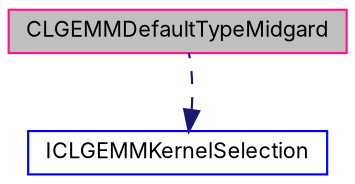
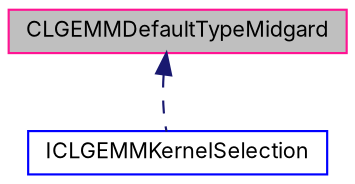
(192, 81) -> (163, 103)
